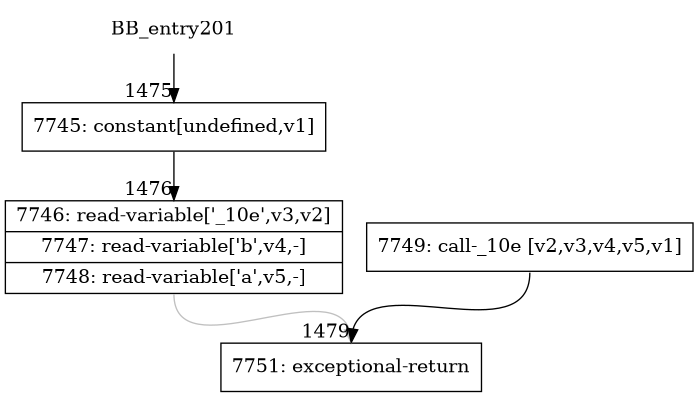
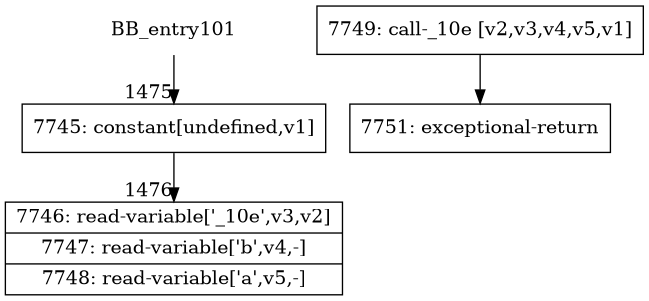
(174, 30) -> (174, 30)
(256, 320) -> none
